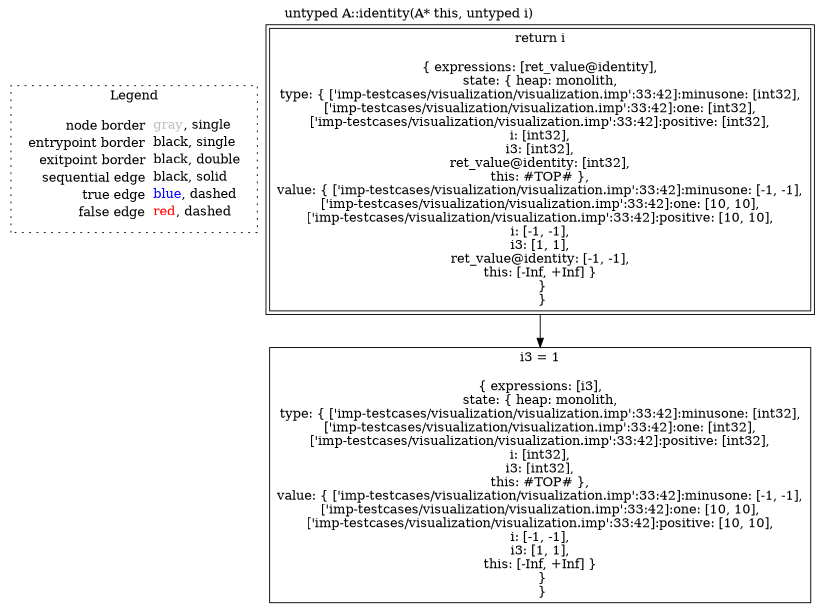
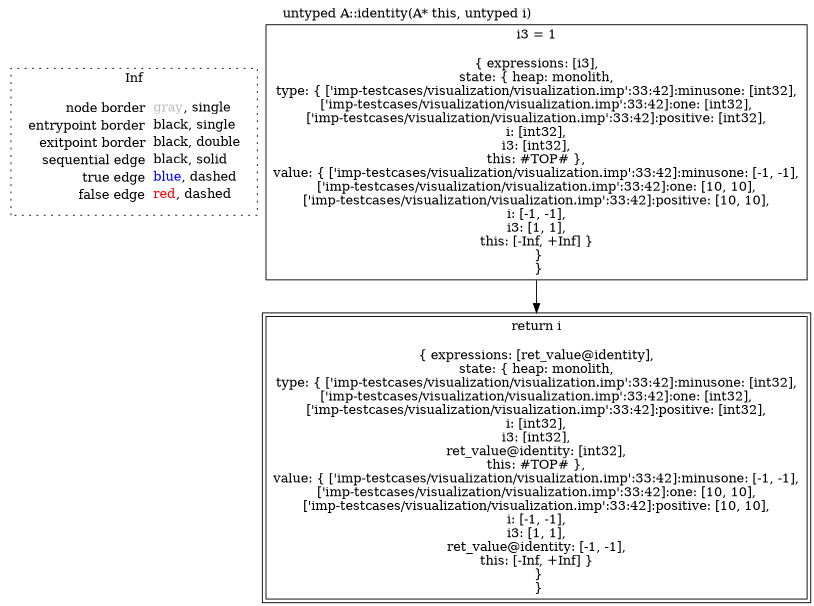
(134, 96) -> (134, 79)
(540, 326) -> (537, 292)
